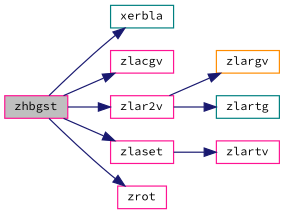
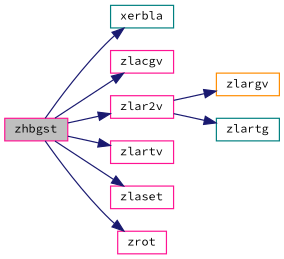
(189, 152) -> (83, 140)
